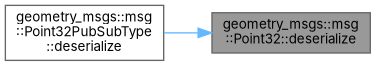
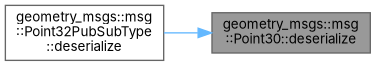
(291, 33) -> (291, 33)
